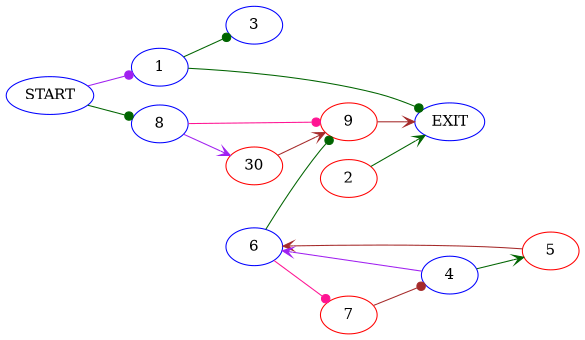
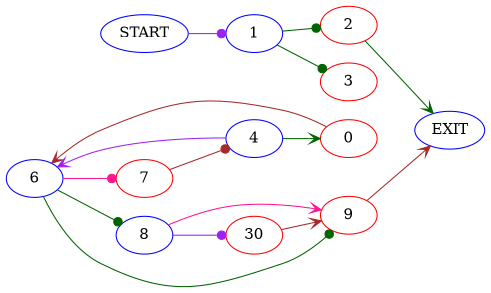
(254, 25) -> (349, 82)
(303, 79) -> (297, 30)
(106, 110) -> (86, 205)
(250, 123) -> (238, 205)
(202, 143) -> (195, 235)
(551, 251) -> (349, 139)
